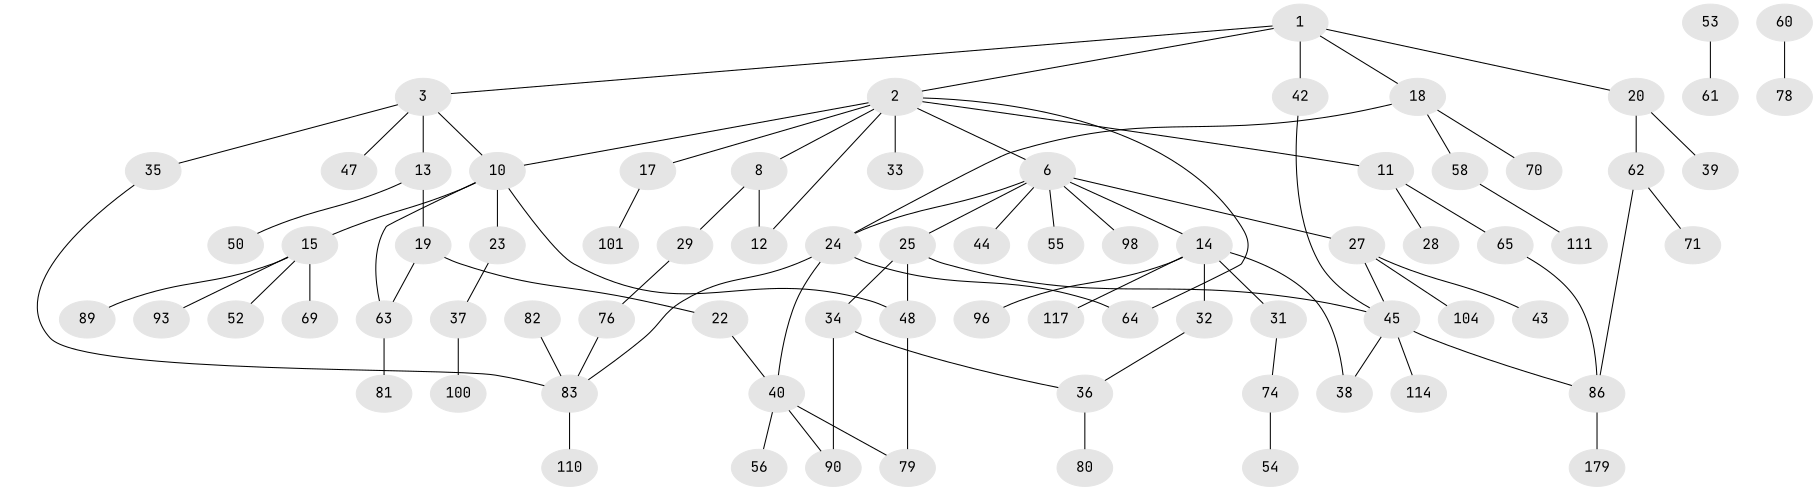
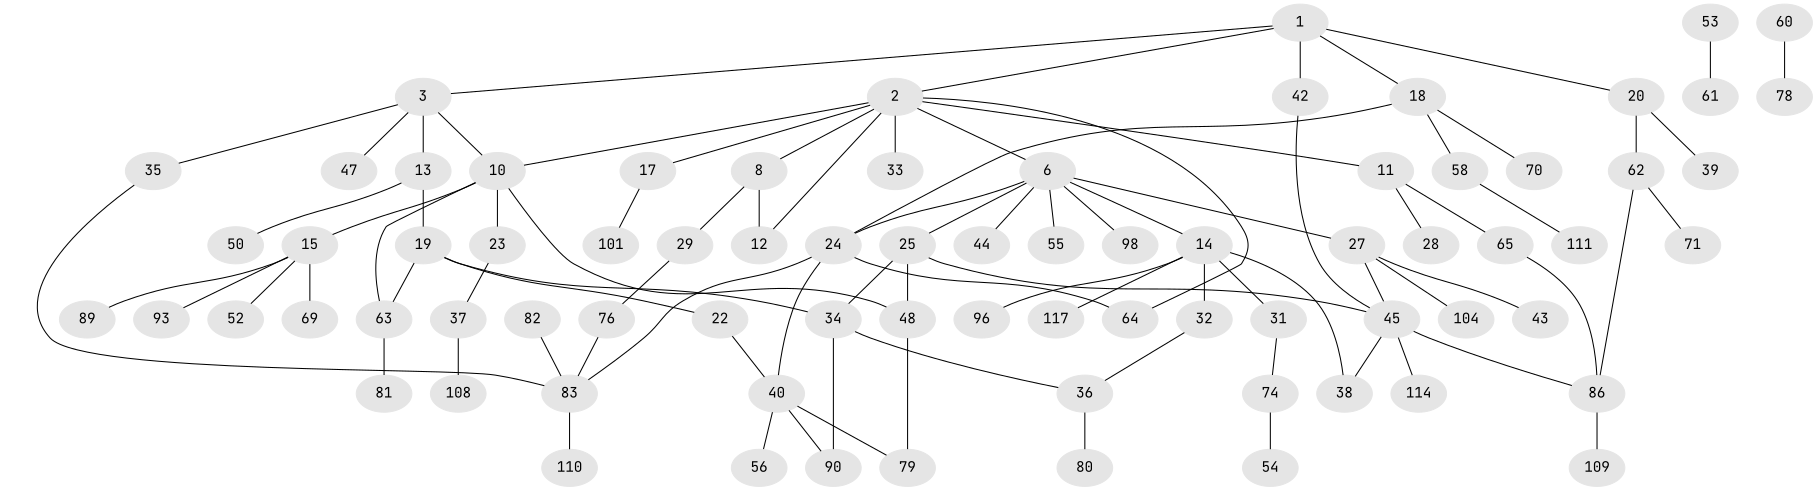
none -> (607, 288)
(458, 394) -> (458, 394)
(1597, 468) -> (1597, 468)
